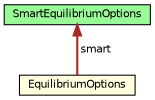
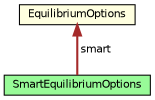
(77, 55) -> (77, 55)
